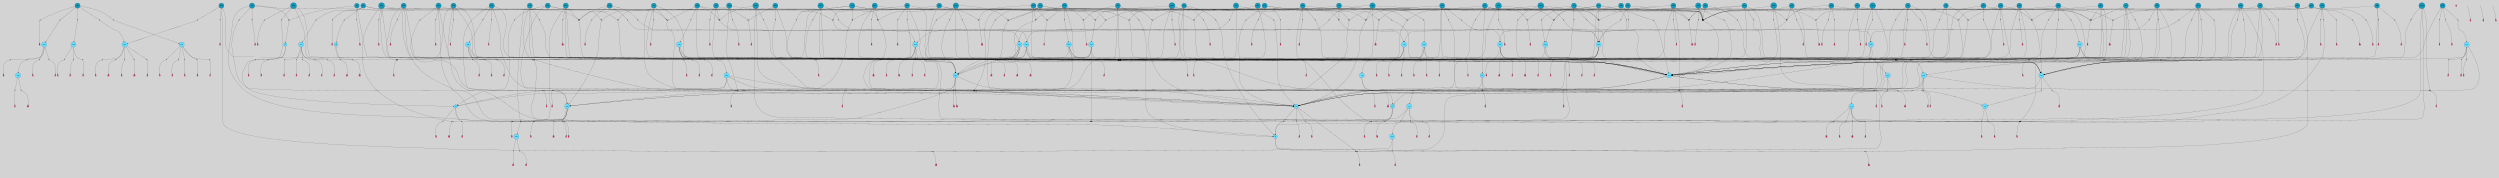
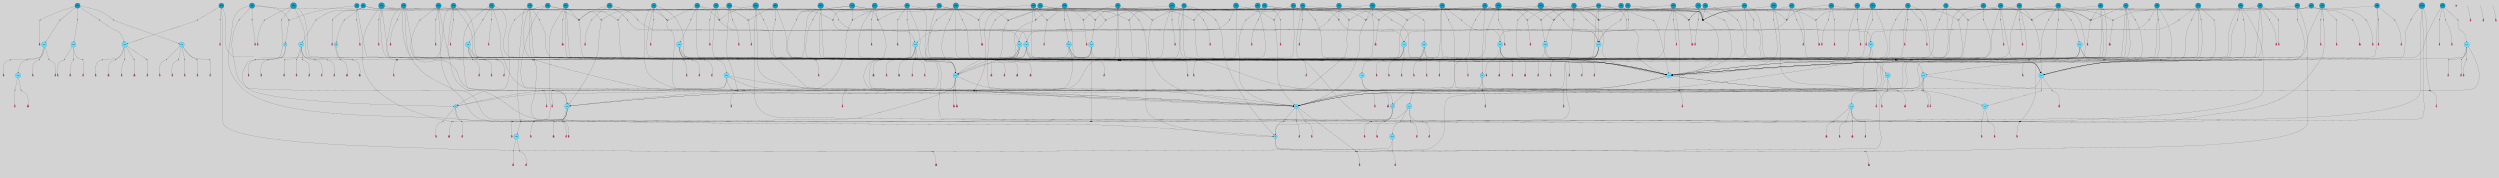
none -> (1293, 6)
